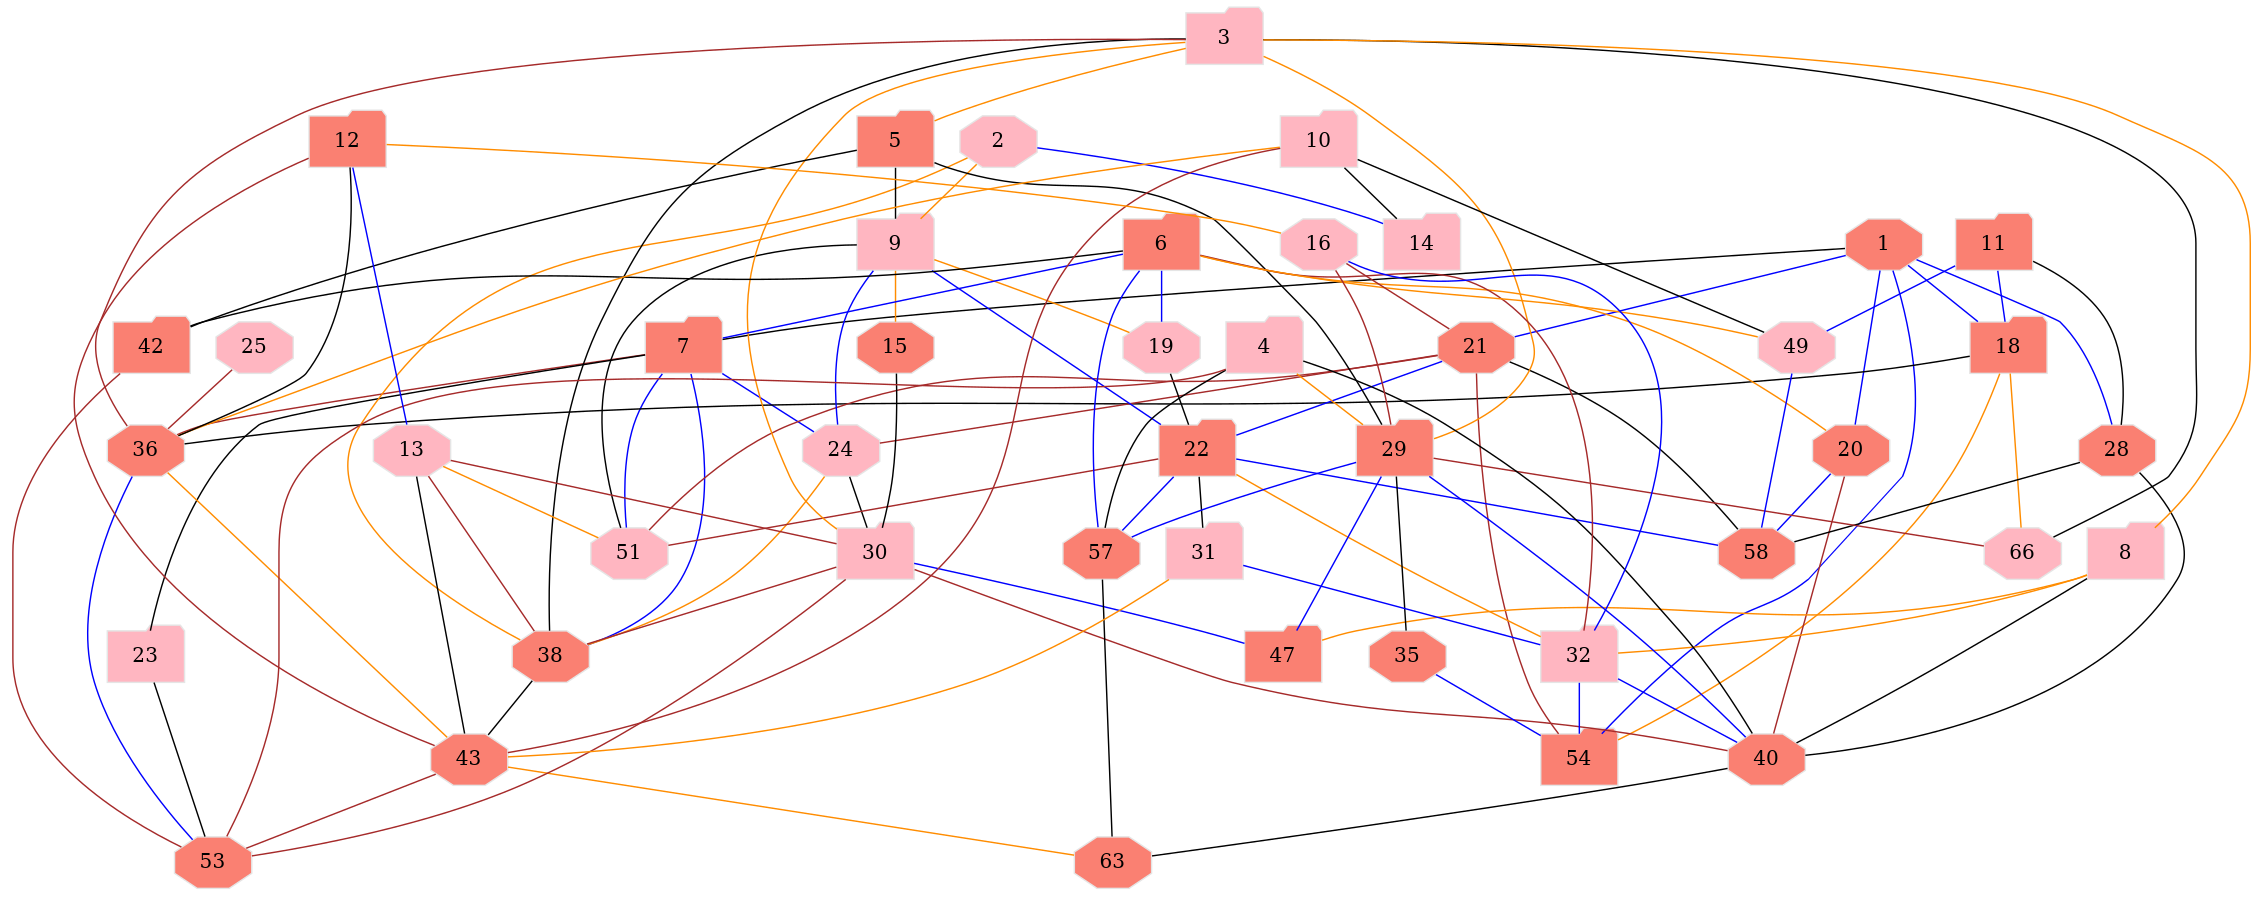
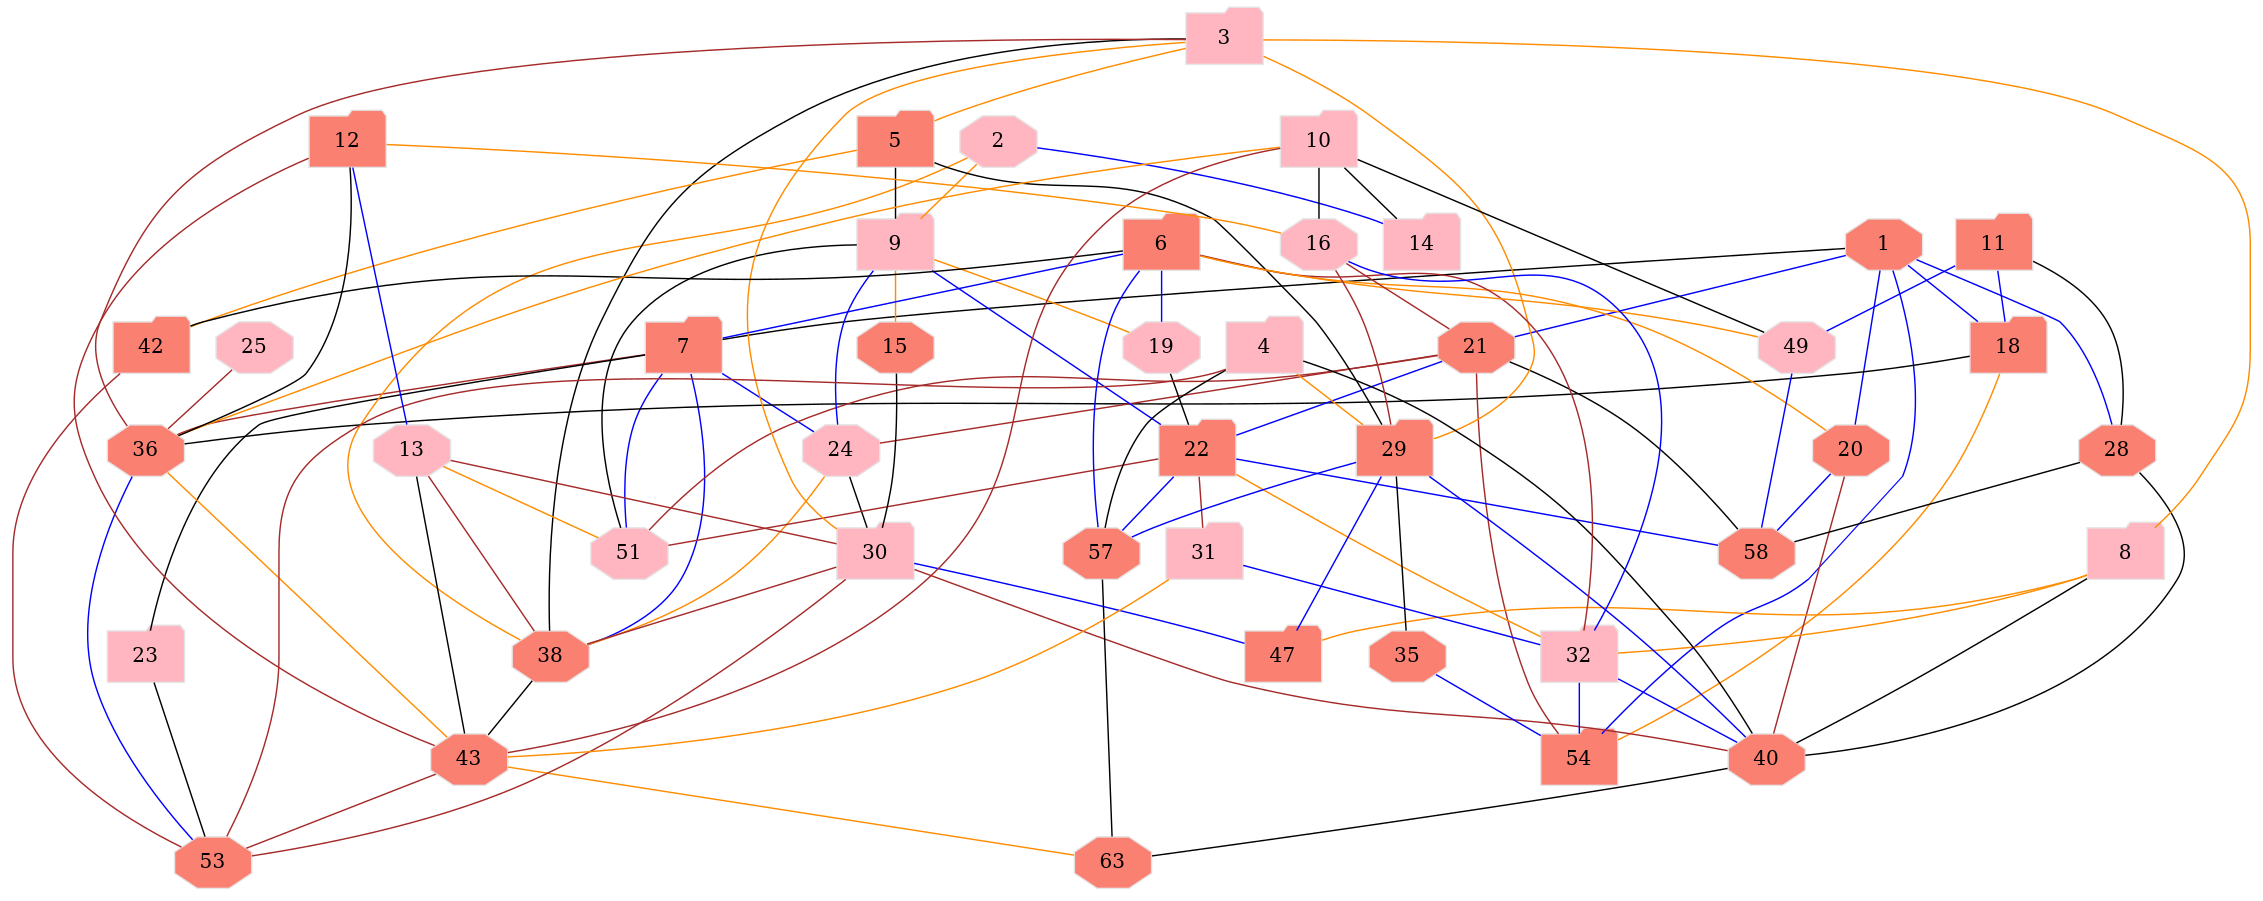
none -> (1319, 193)
(520, 226) -> (520, 226)
(1201, 501) -> (1201, 501)
(2023, 554) -> none
